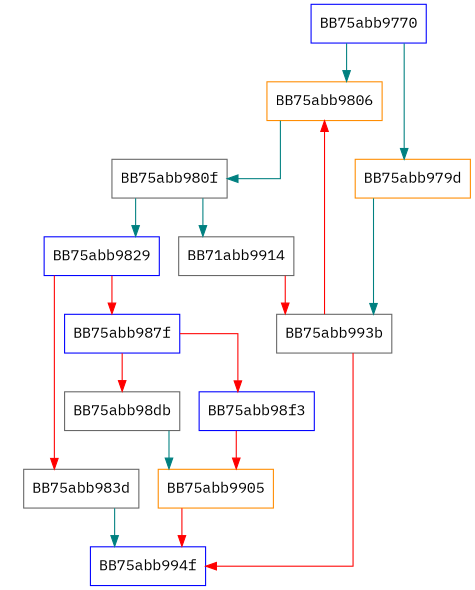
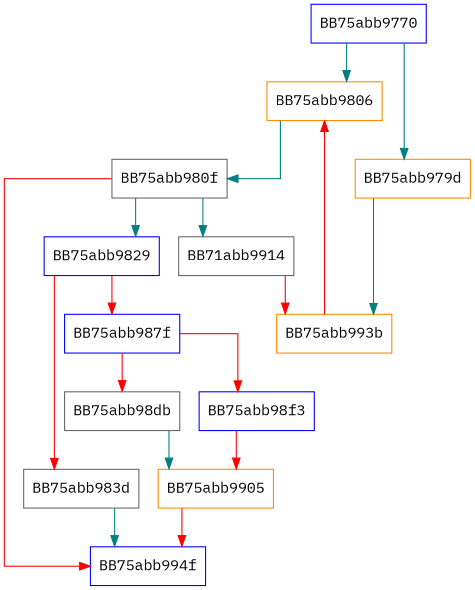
(334, 334) -> (334, 334)
(353, 528) -> (4, 356)
